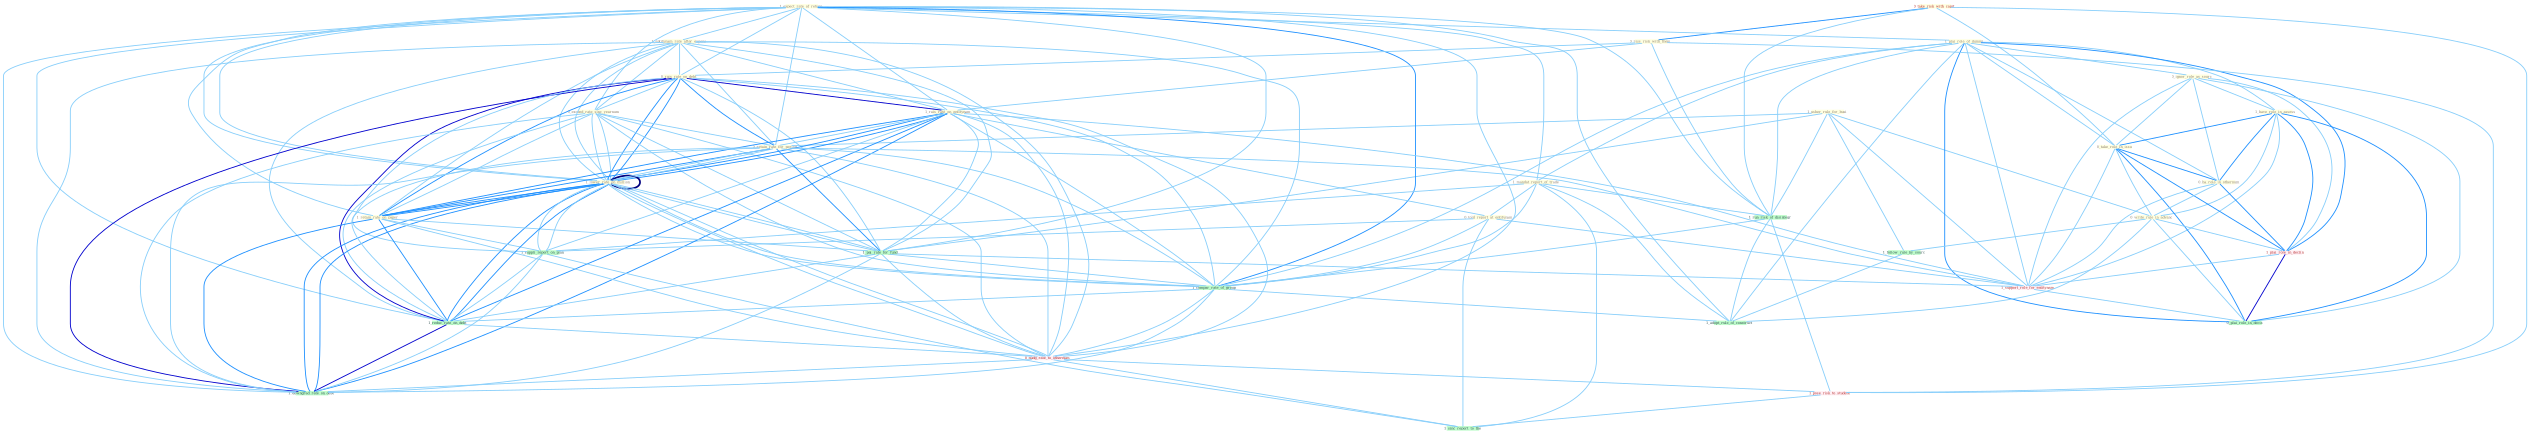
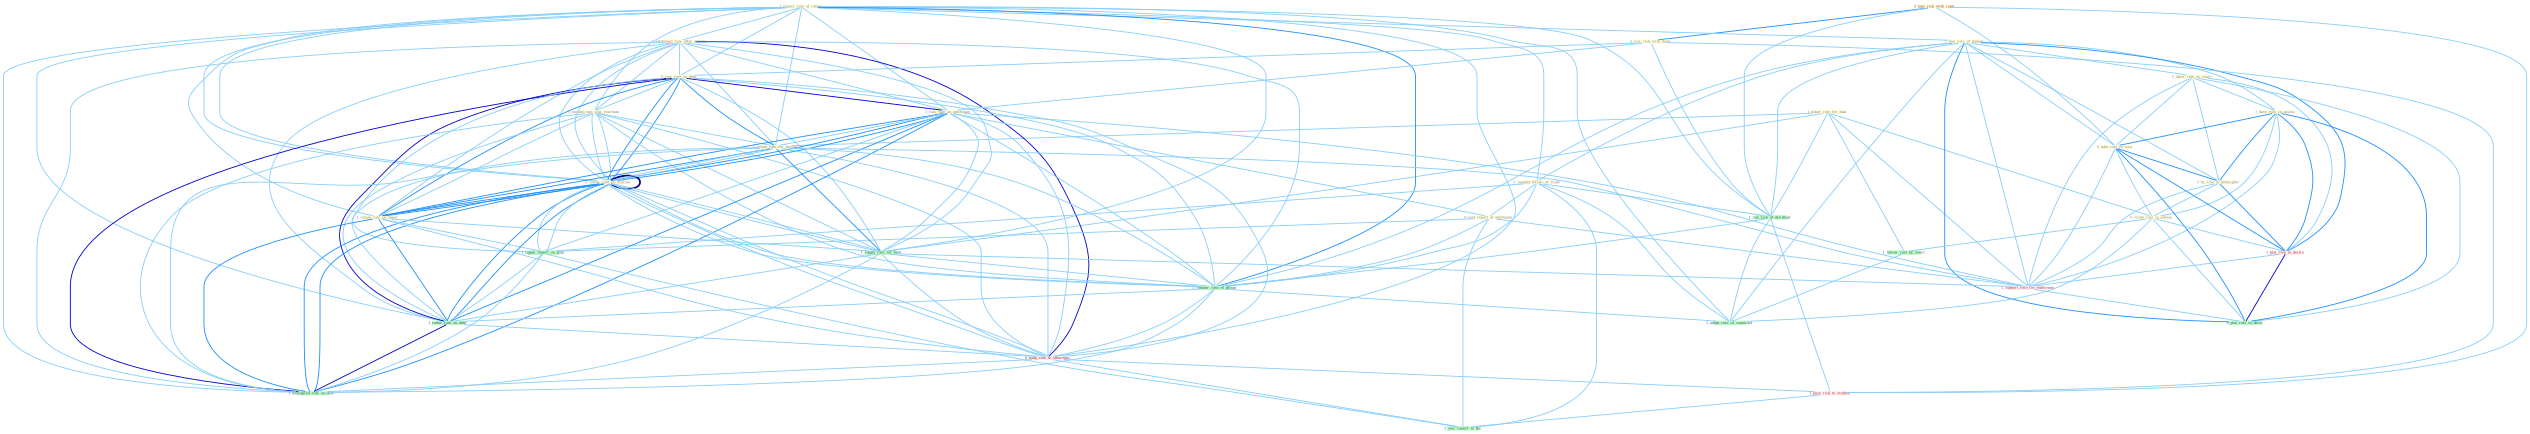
(970, 100) -> (970, 100)
(1537, 182) -> (1537, 182)
(2219, 182) -> (2219, 182)
(881, 253) -> (881, 253)
